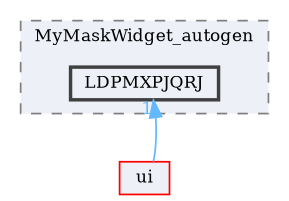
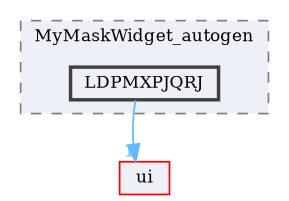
(156, 140) -> (133, 124)
